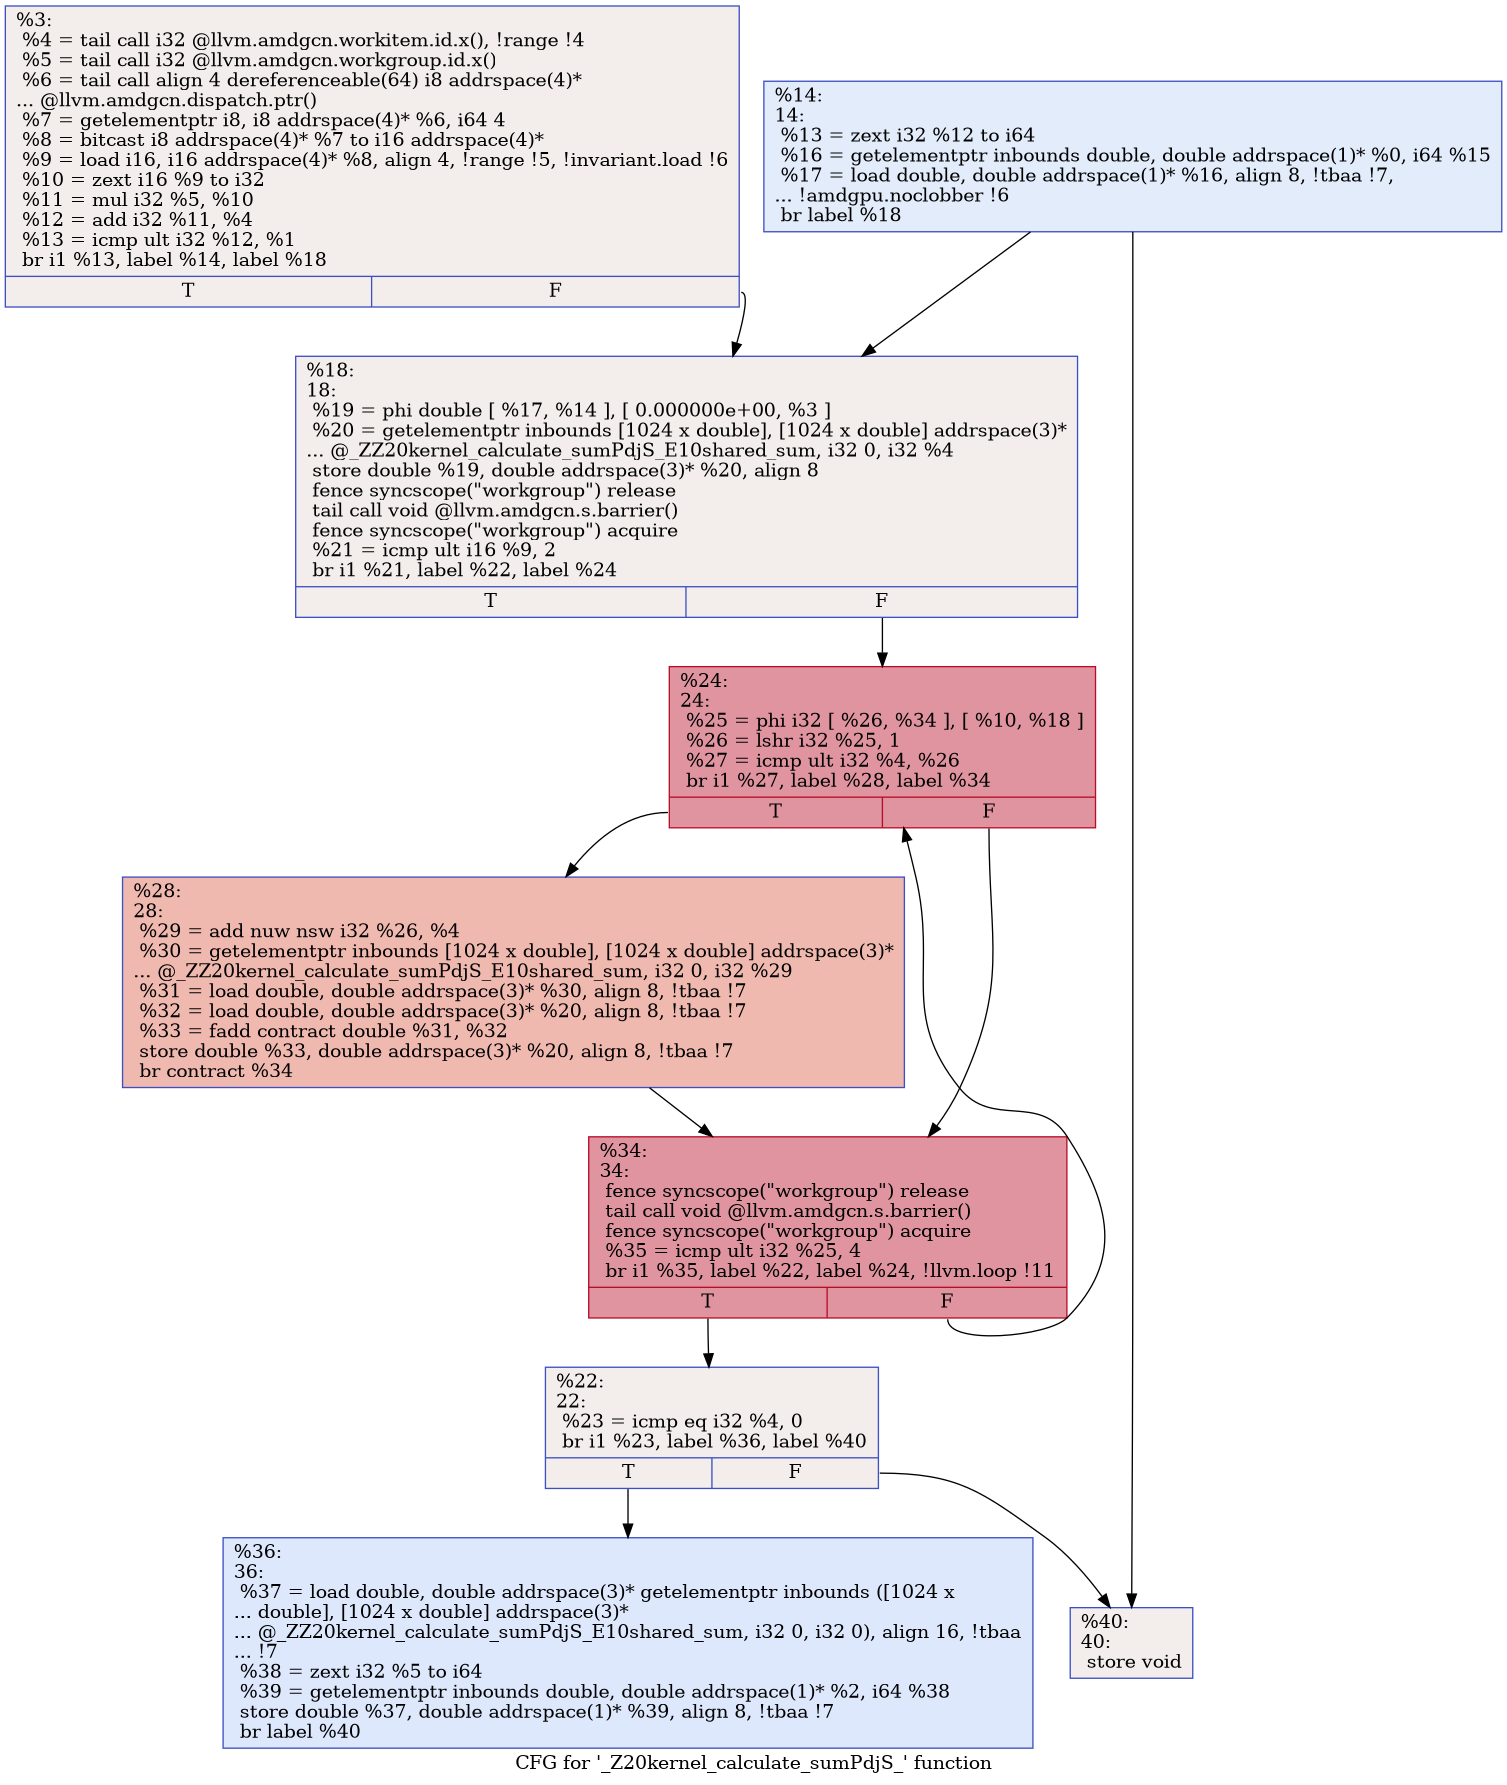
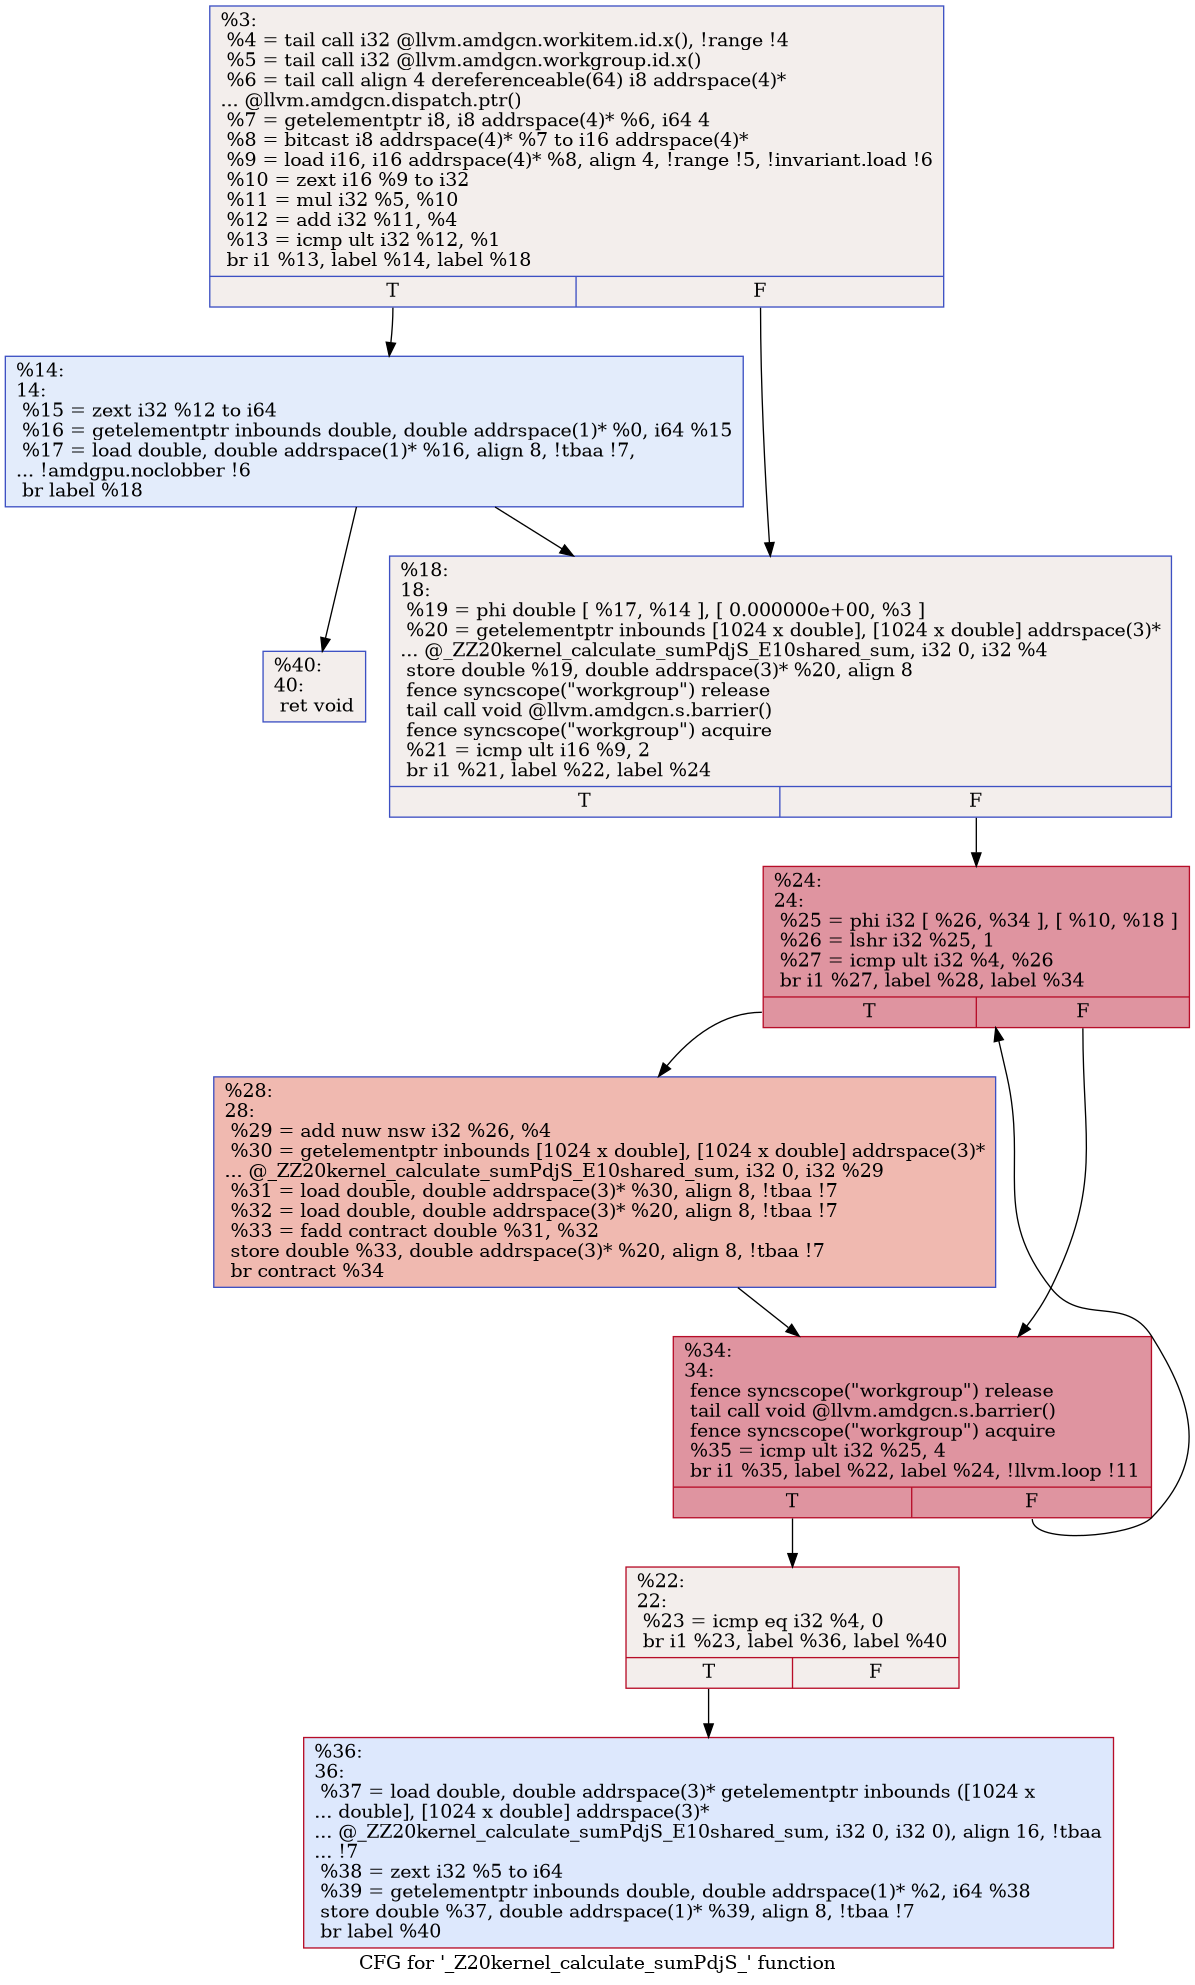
(905, 136) -> (147, 411)
none -> (392, 325)
(712, 1428) -> (793, 1628)
(1005, 1509) -> none
(628, 1643) -> (709, 1843)
(1131, 1662) -> (314, 706)
